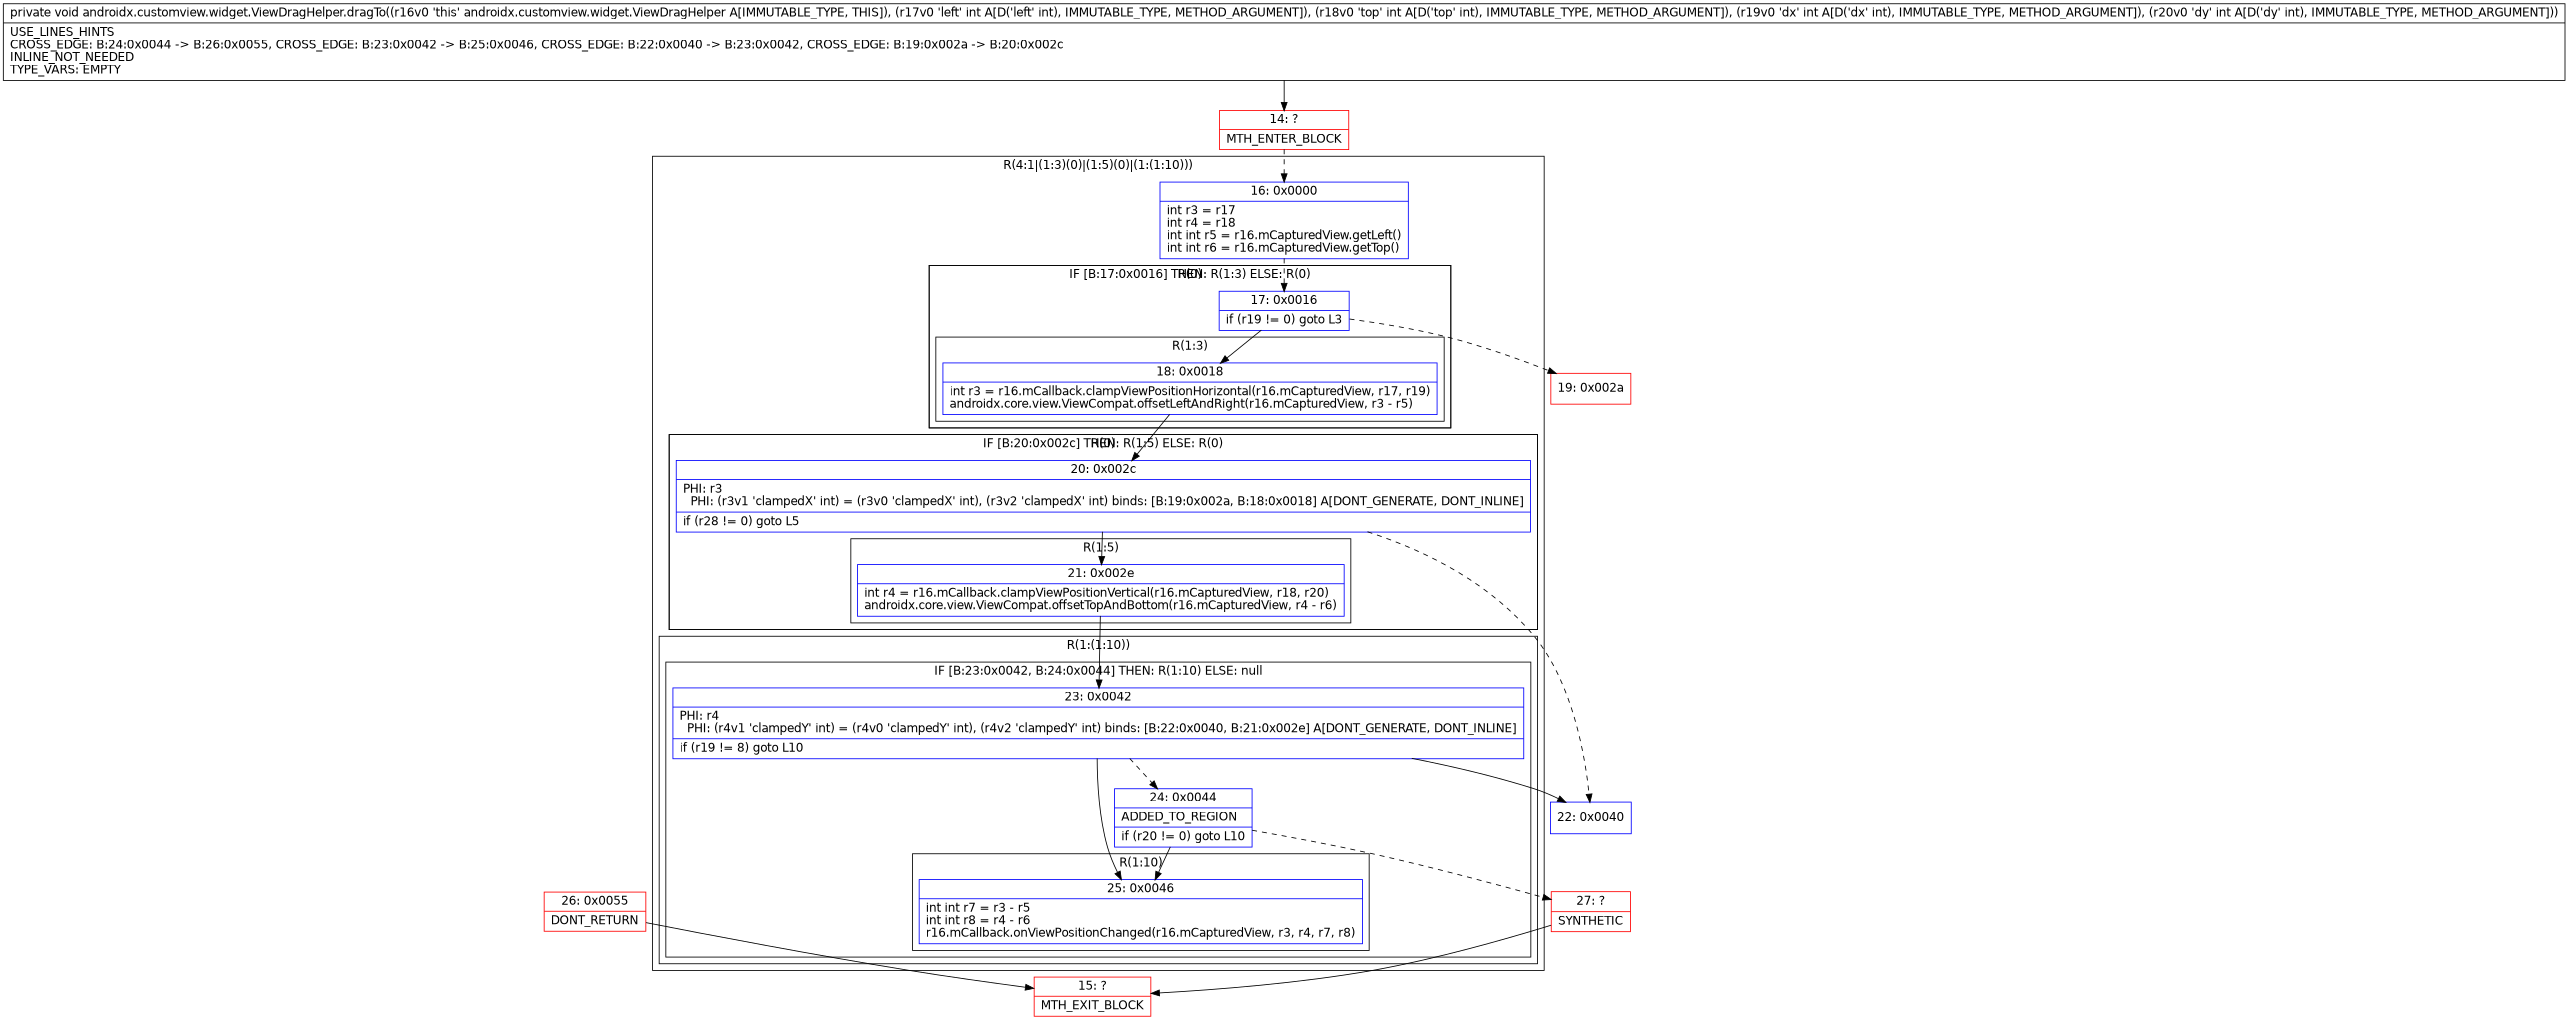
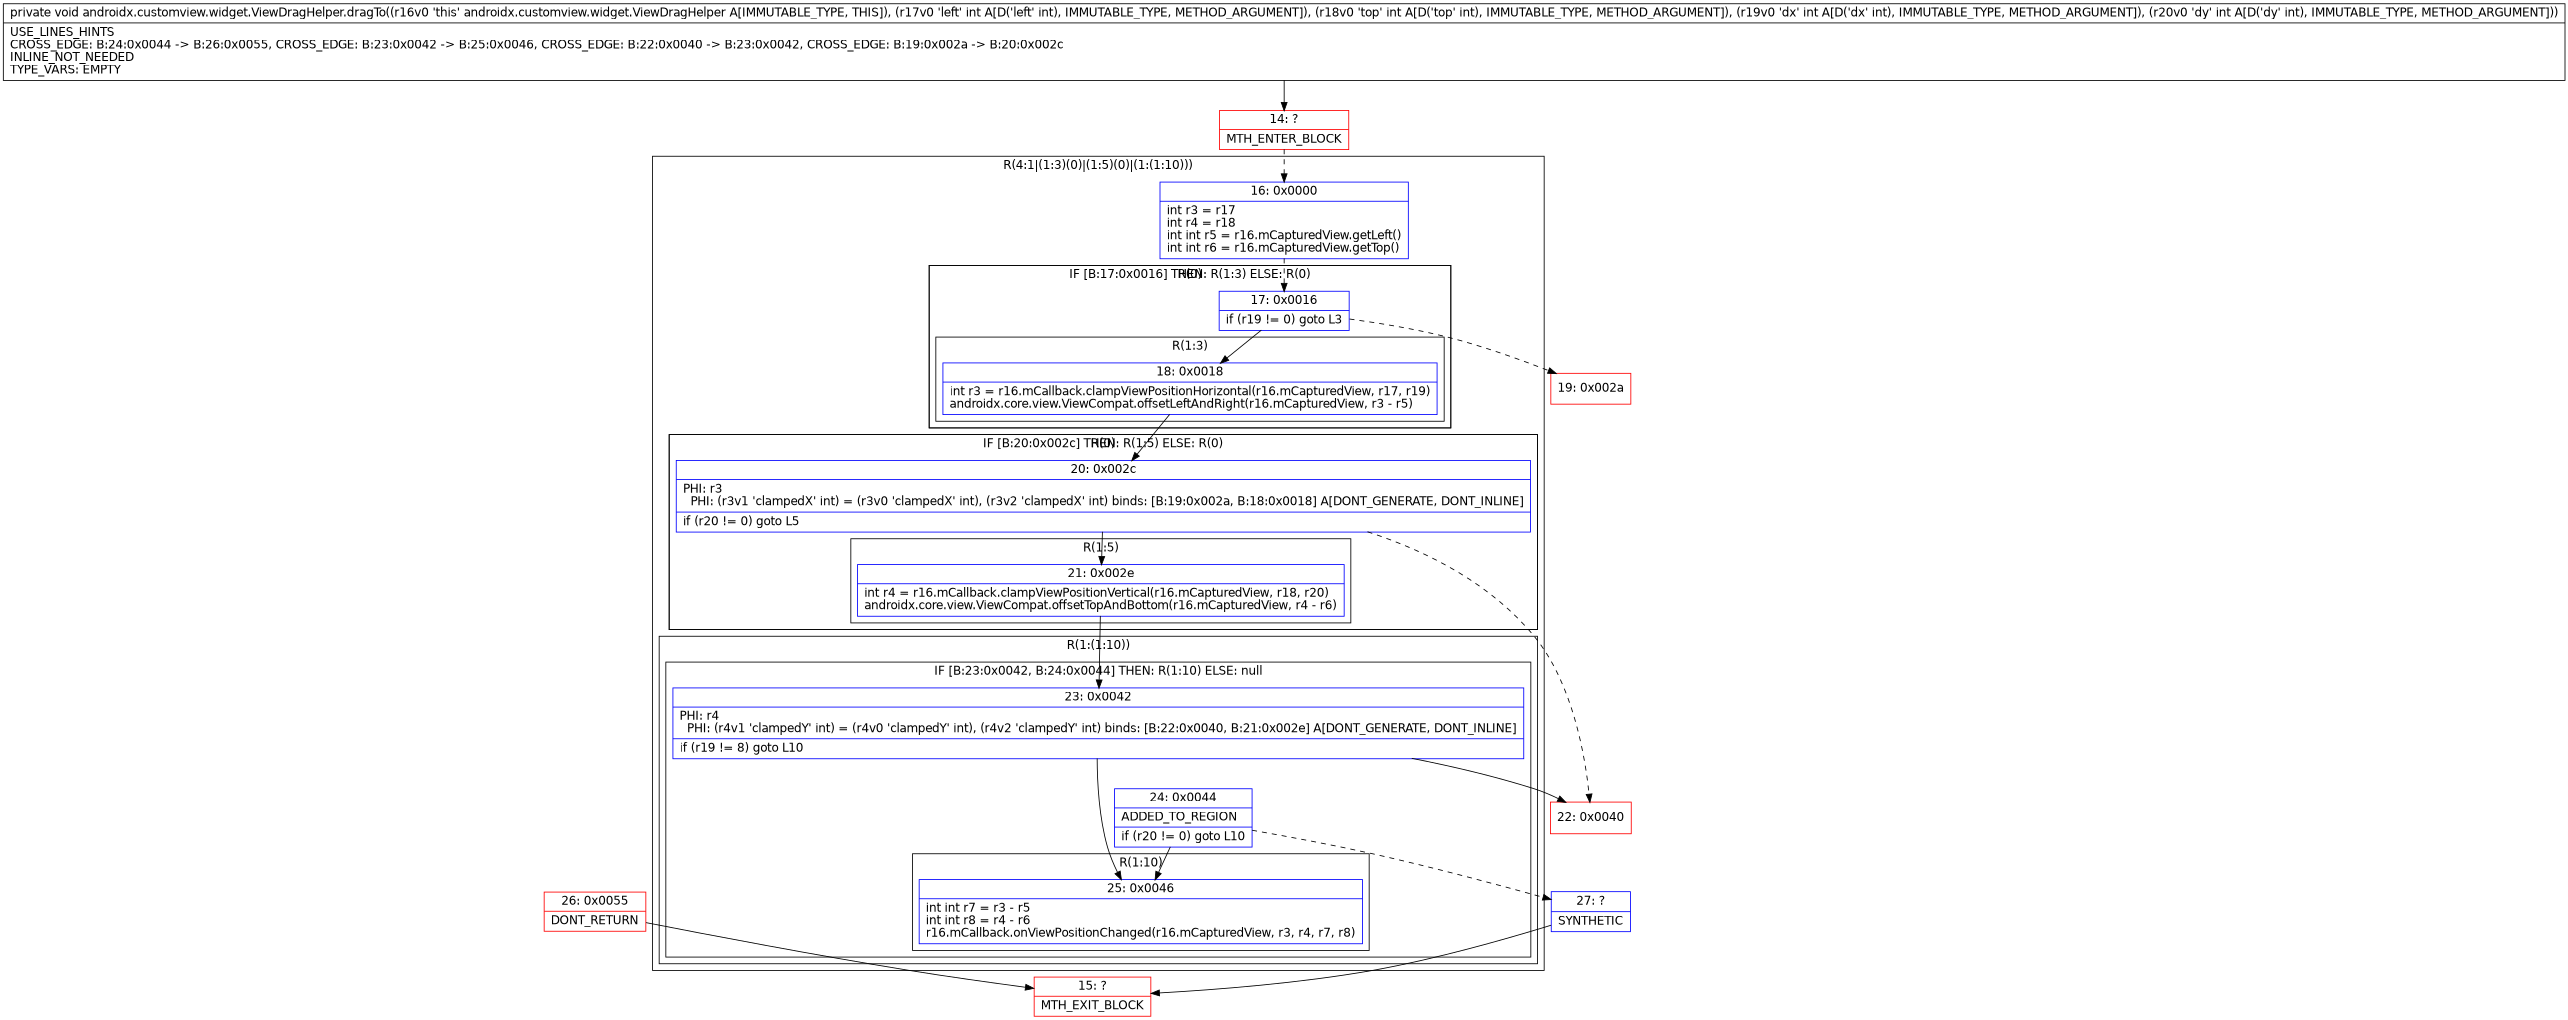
(741, 522) -> (741, 522)
(1141, 771) -> none
(1591, 818) -> (1591, 818)
(1591, 912) -> (1591, 912)
